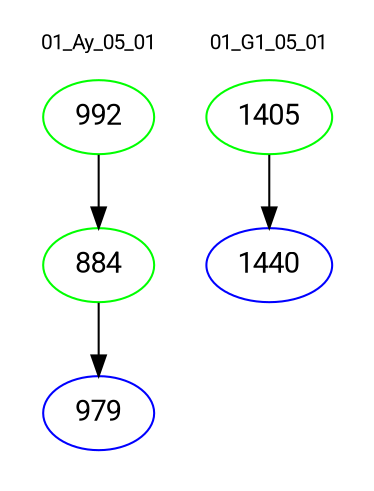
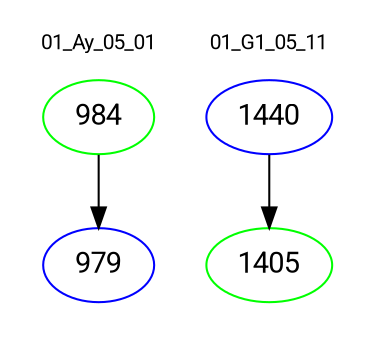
(269, 44) -> (269, 44)
(99, 117) -> none
(269, 181) -> (269, 181)
(99, 265) -> (99, 117)
